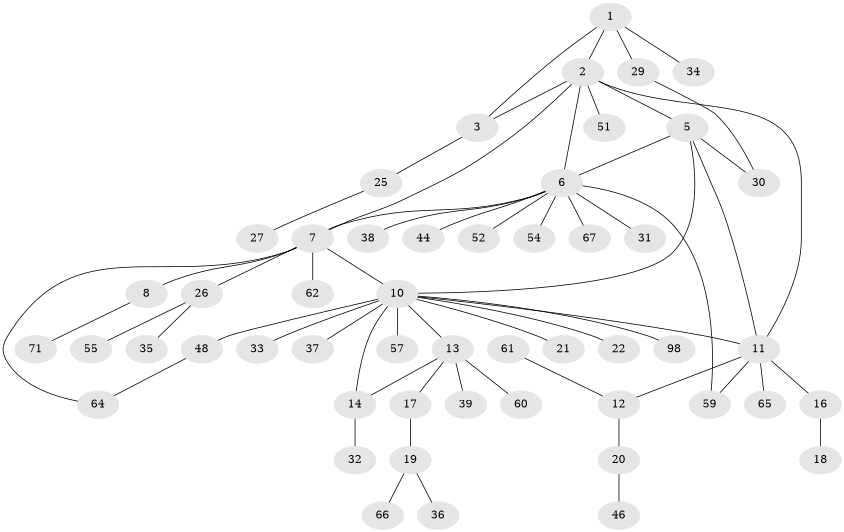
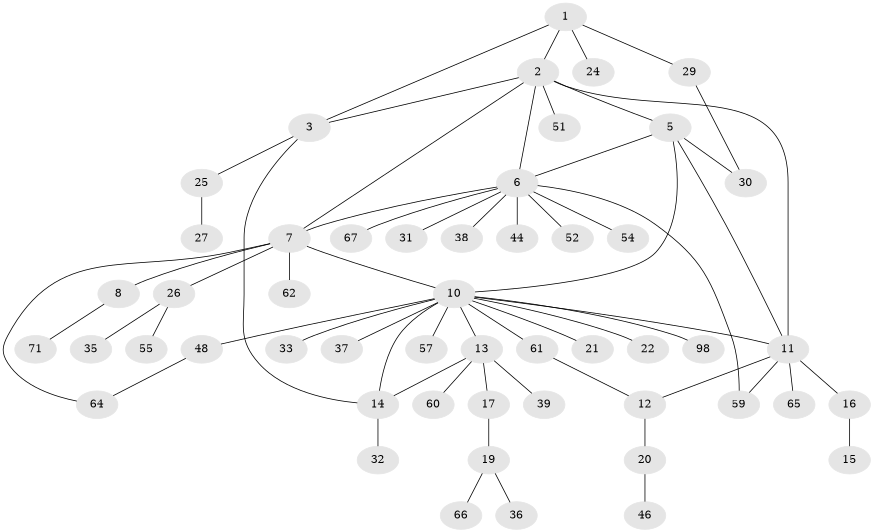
(694, 72) -> (593, 72)
none -> (244, 299)
none -> (496, 322)
(821, 460) -> (850, 460)
